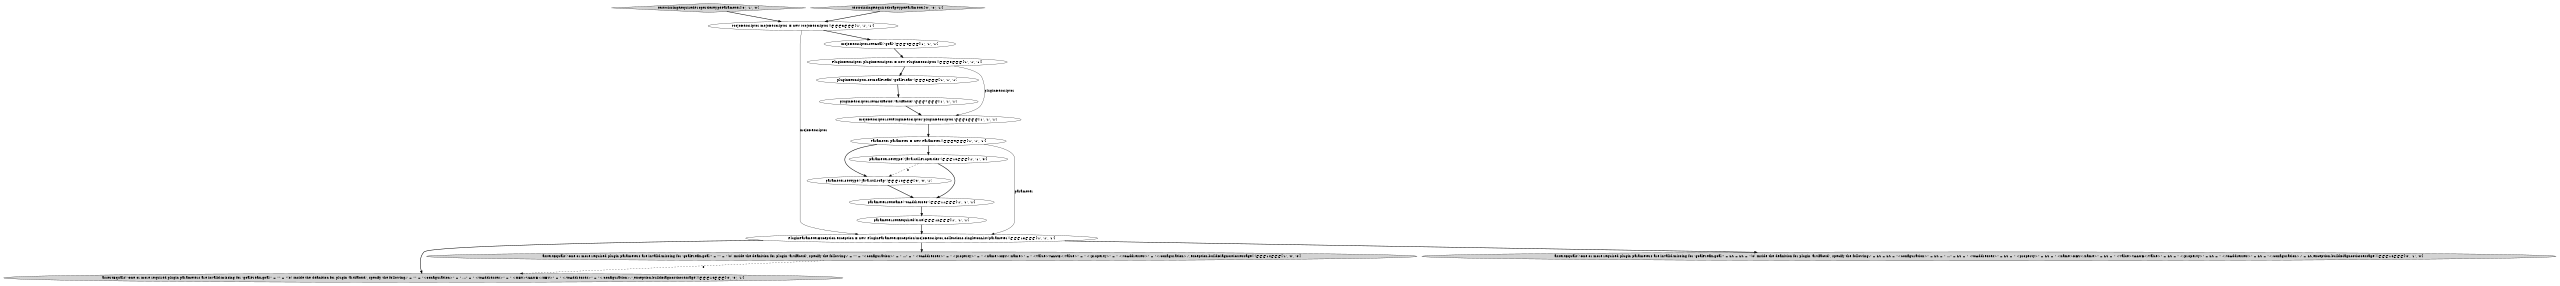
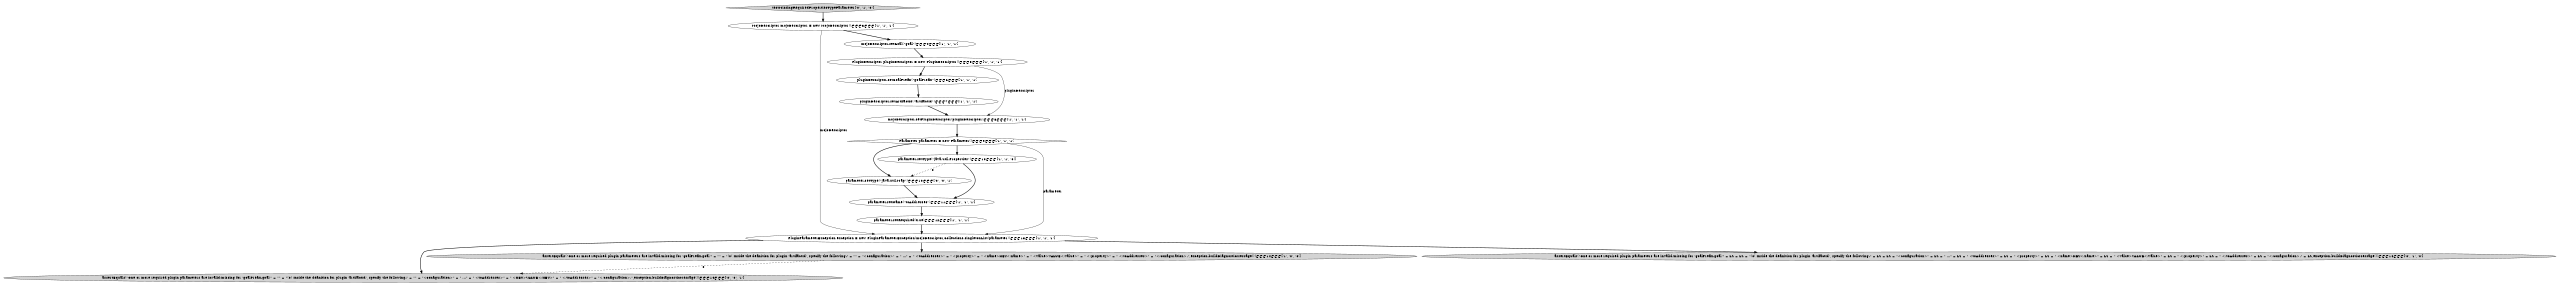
(898, 8) -> none
(928, 141) -> (957, 141)
